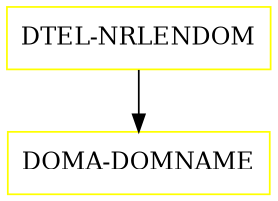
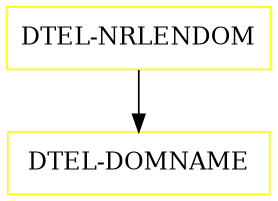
(139, 163) -> (139, 163)
